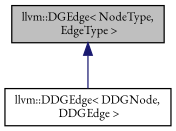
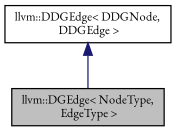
(88, 72) -> (88, 72)
